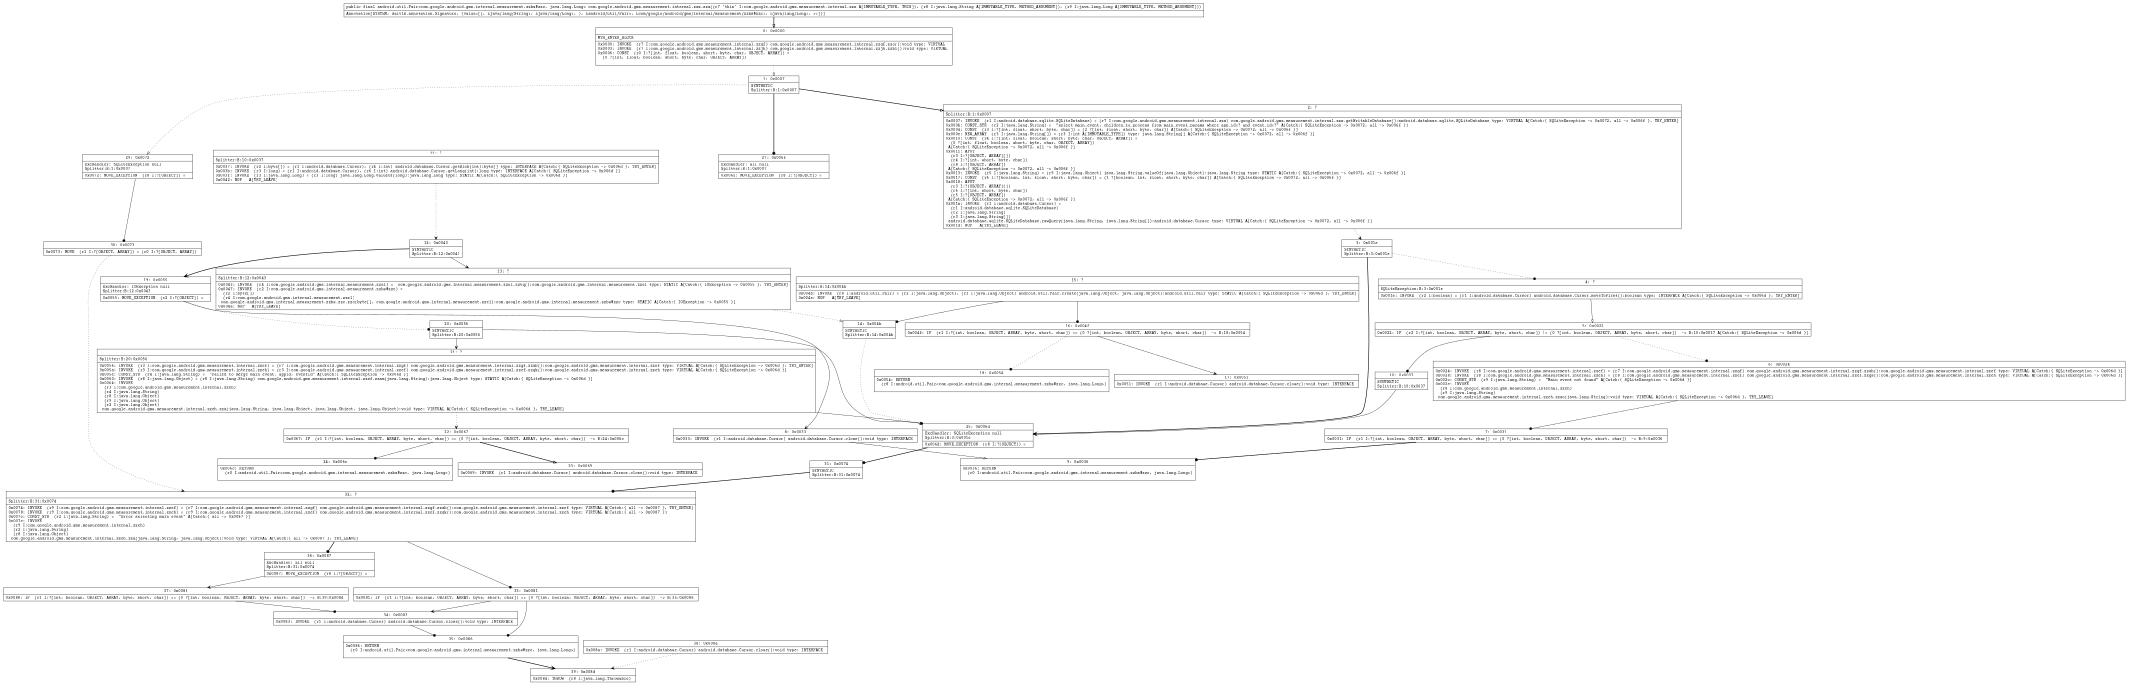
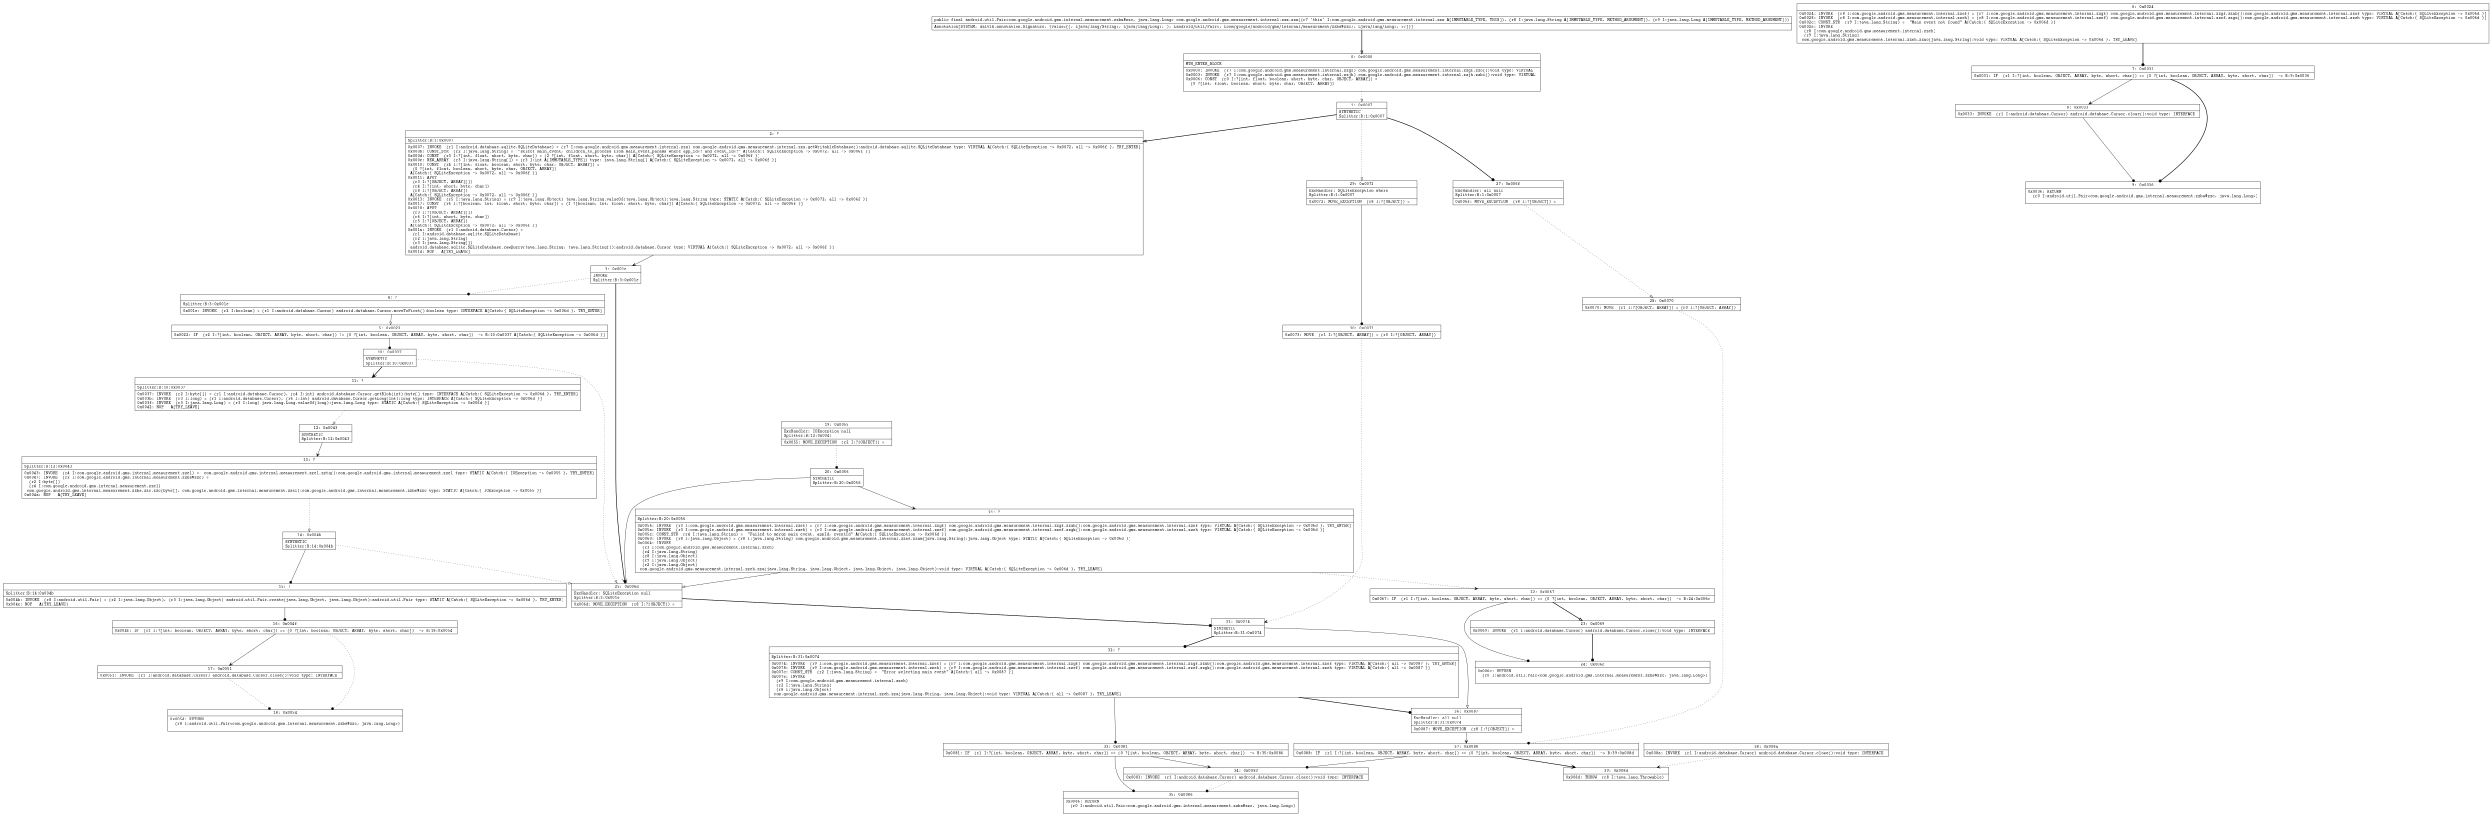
(123, 164) -> (1349, 190)
(436, 210) -> (339, 416)
(1357, 233) -> (644, 260)
(1355, 249) -> (600, 276)
(297, 255) -> none
(1412, 289) -> (206, 304)
none -> (1662, 304)
(950, 311) -> (298, 565)
(545, 316) -> (2112, 91)
(1661, 348) -> none
none -> (378, 371)
(89, 398) -> (1362, 508)
(865, 401) -> (452, 563)
(1605, 415) -> (2143, 53)
(1221, 428) -> (598, 393)
(910, 449) -> (2108, 149)
(422, 630) -> (1220, 786)
none -> (1393, 634)
none -> (1593, 646)
(530, 663) -> (1540, 762)
none -> (249, 693)
